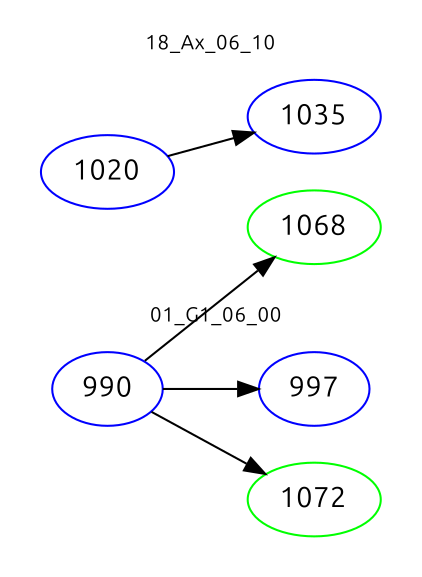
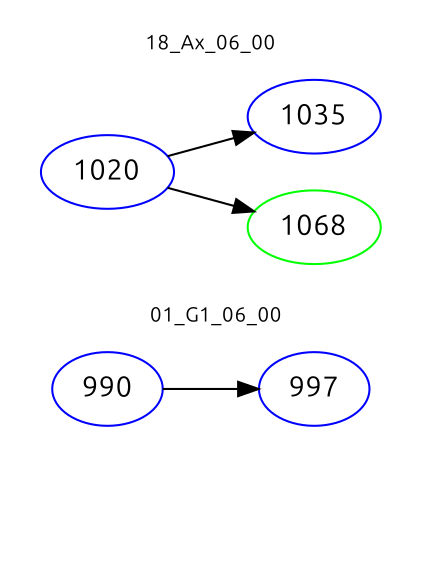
(211, 44) -> (211, 44)
(201, 316) -> (201, 197)
(314, 500) -> none
